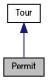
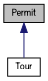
(24, 45) -> (24, 45)
